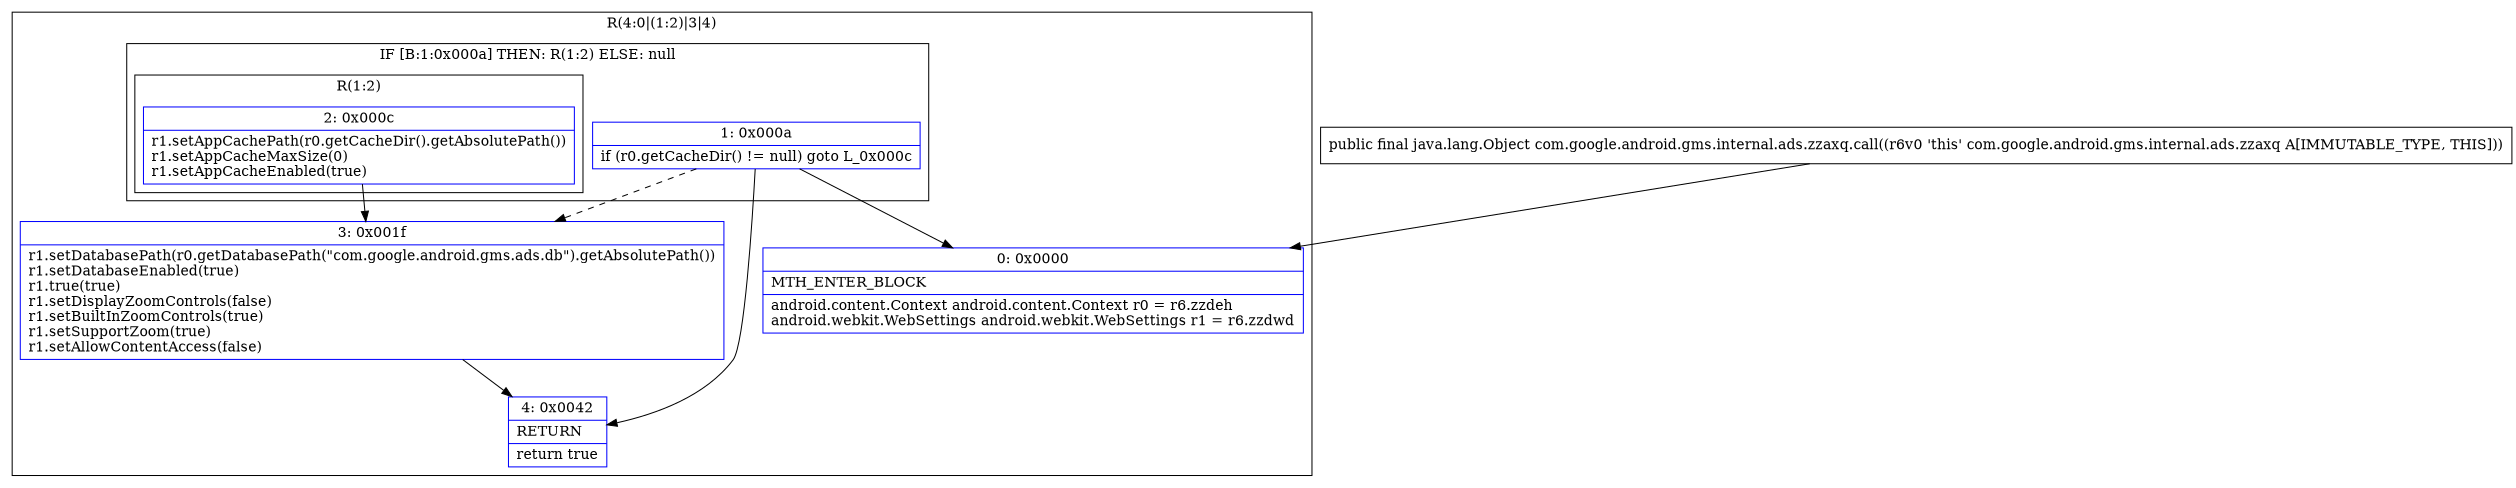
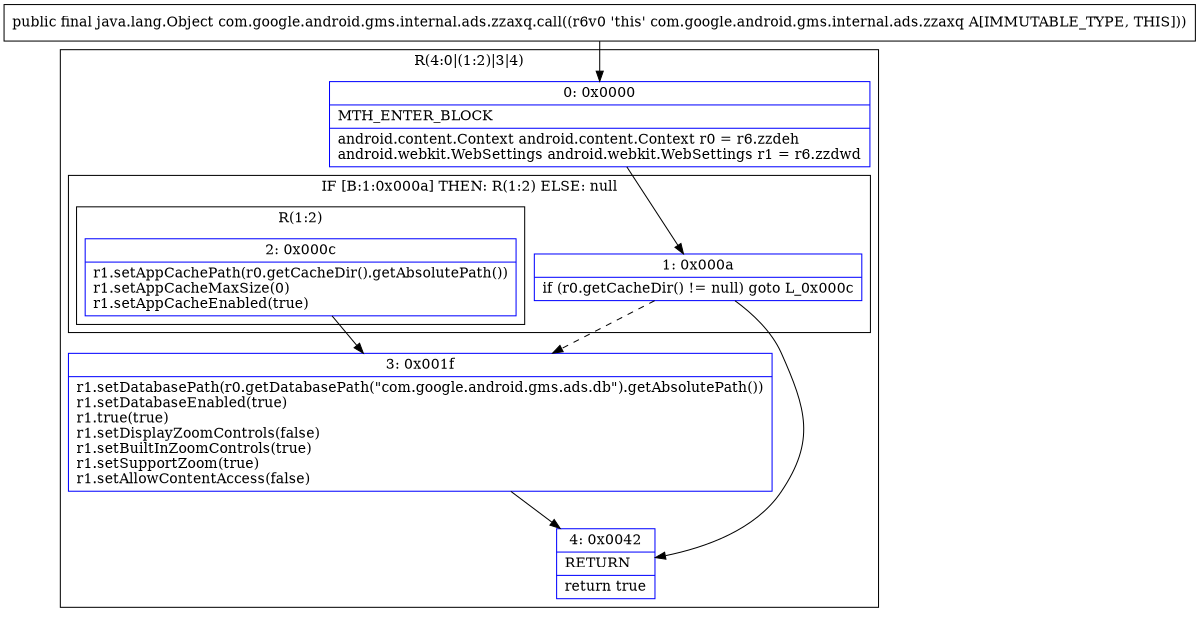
(875, 208) -> (652, 206)
